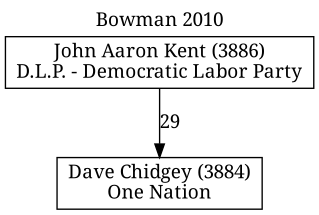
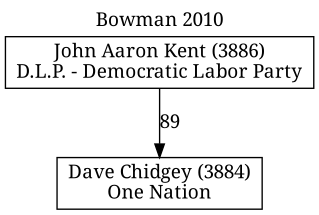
(170, 123) -> (170, 123)
